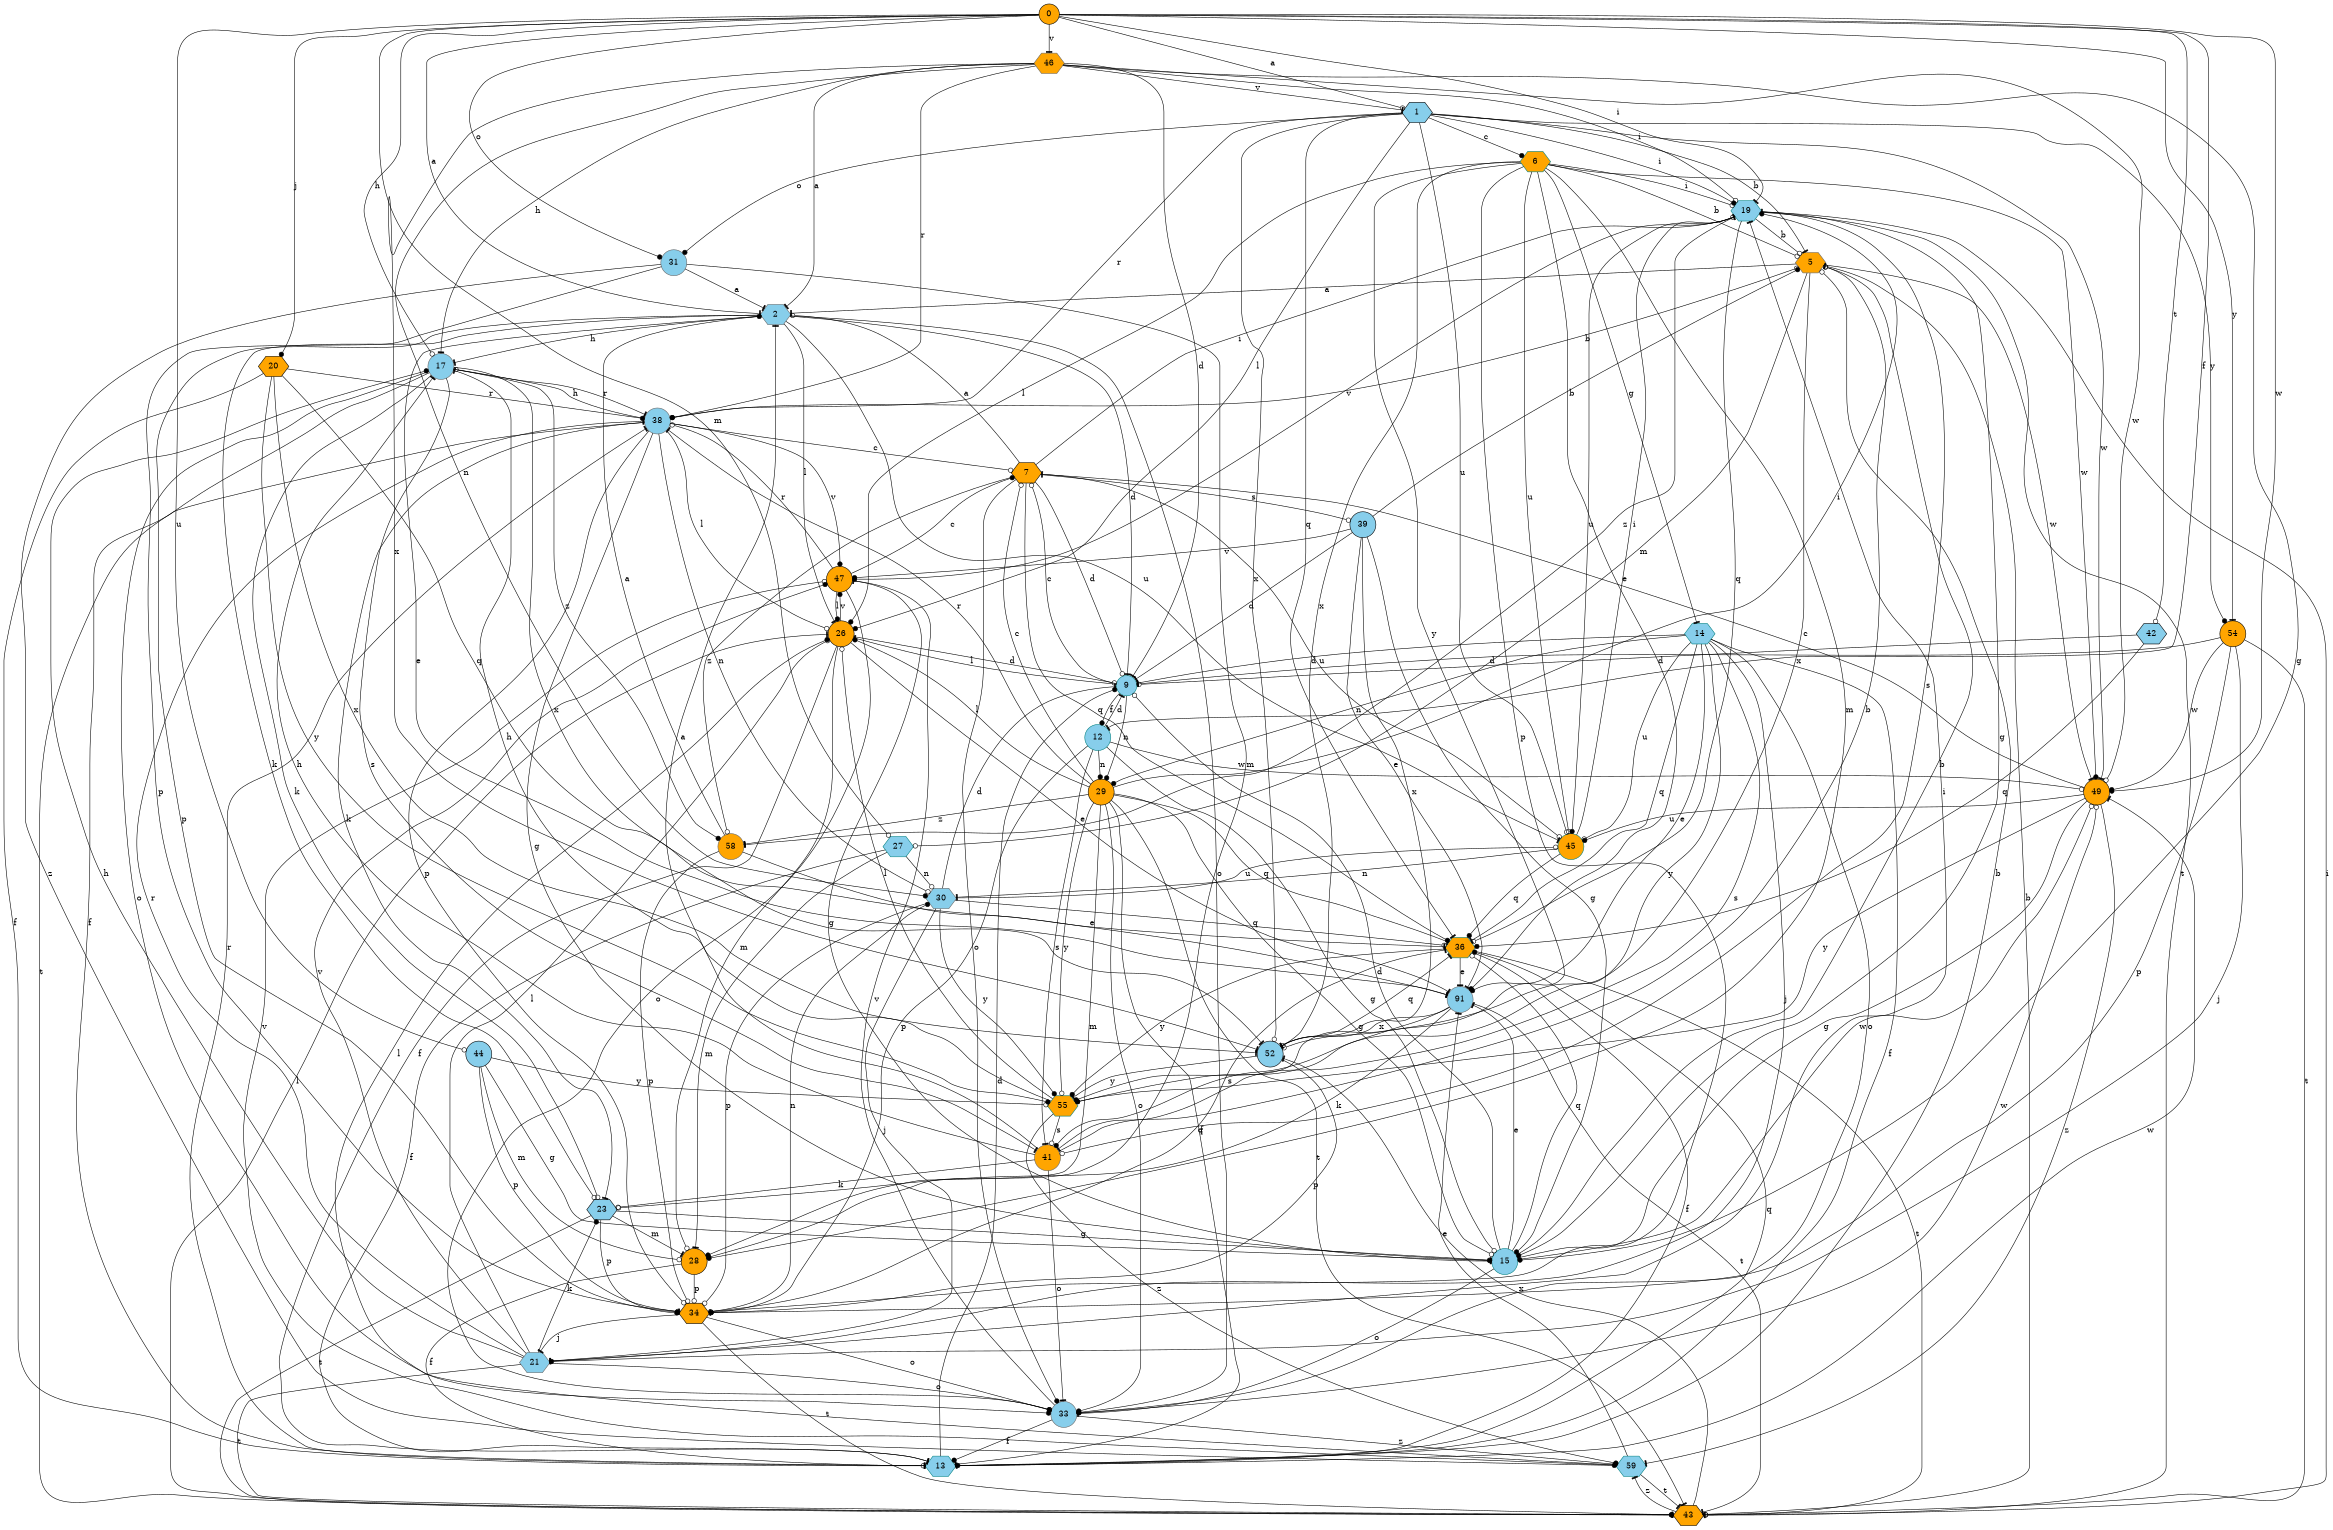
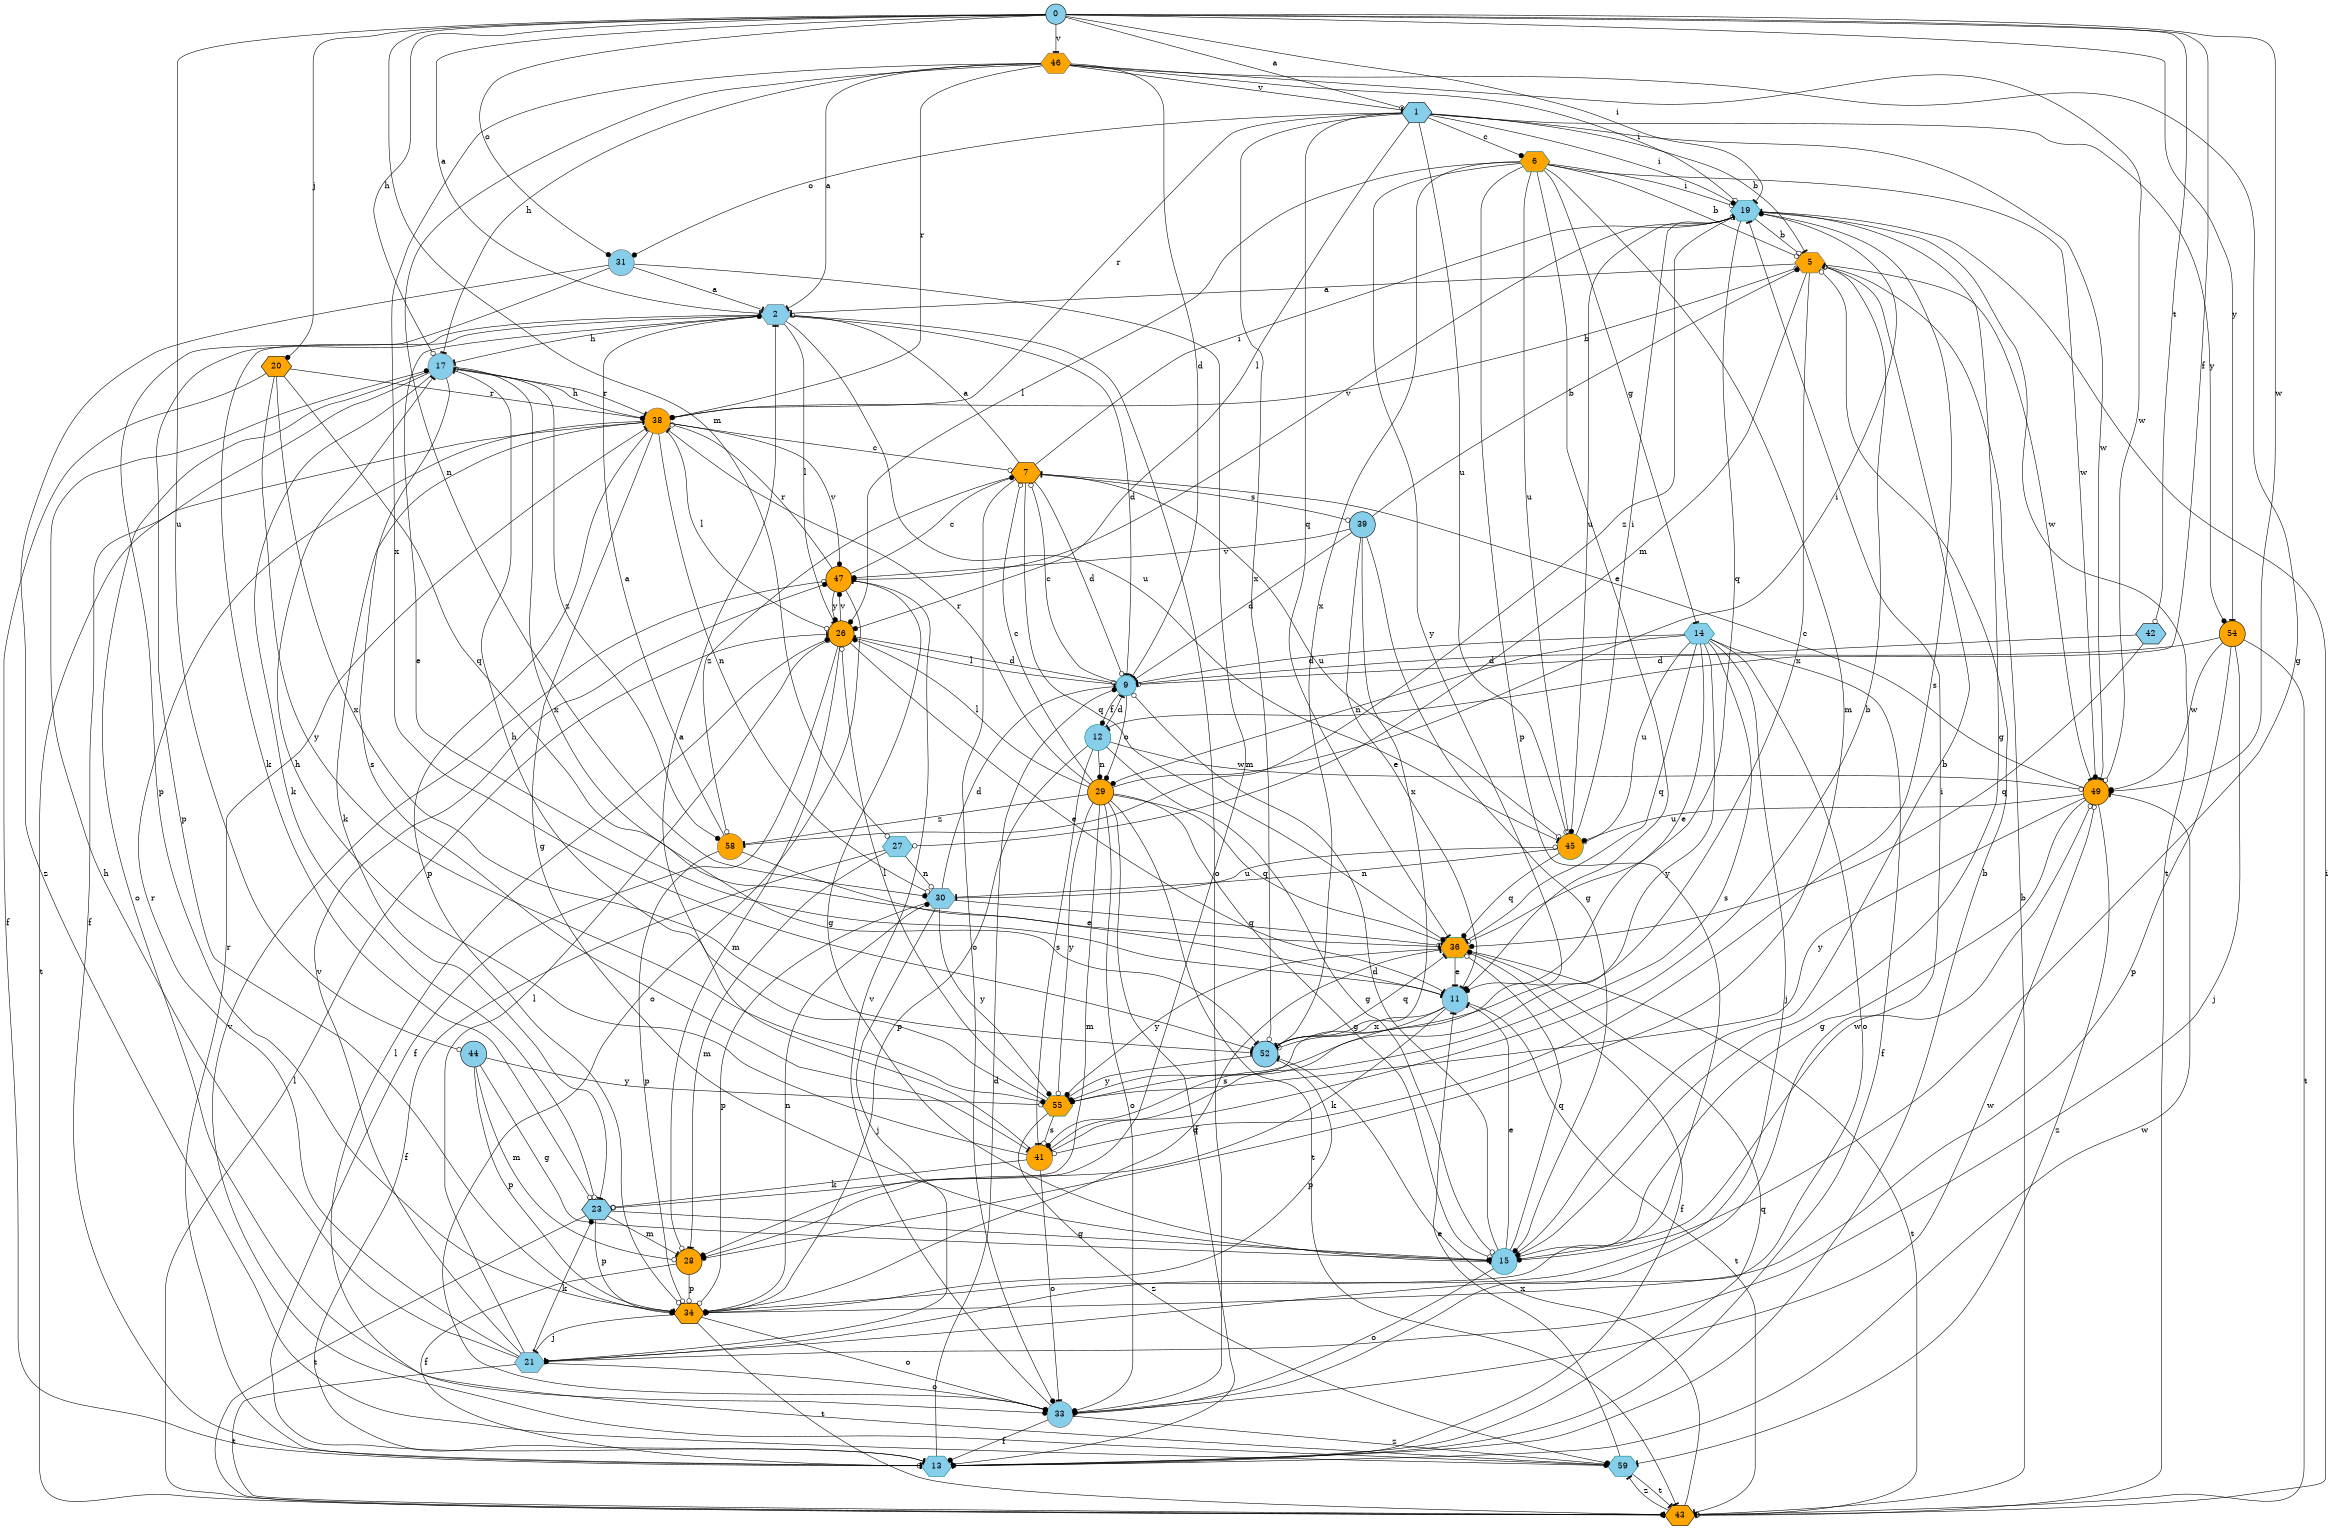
(1049, 14) -> (1056, 14)
(657, 421) -> (657, 421)
(837, 606) -> (835, 606)
(1126, 738) -> (1126, 738)
(1460, 1000) -> (1455, 1000)
